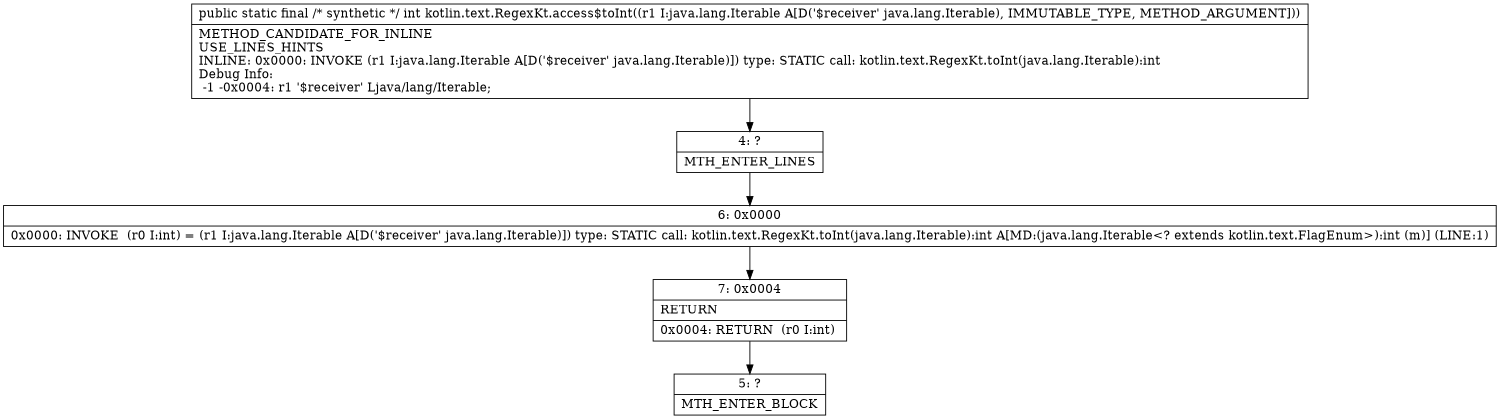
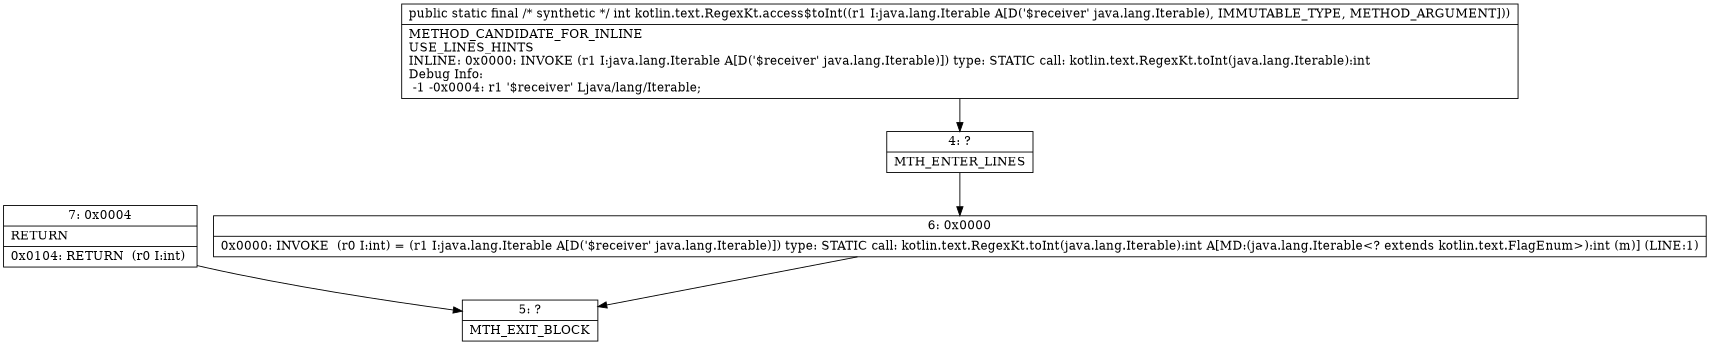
(750, 259) -> (732, 281)
(750, 330) -> (100, 256)
(750, 404) -> (530, 330)
